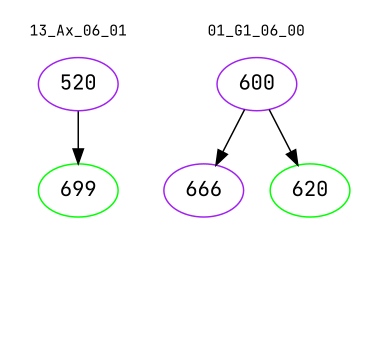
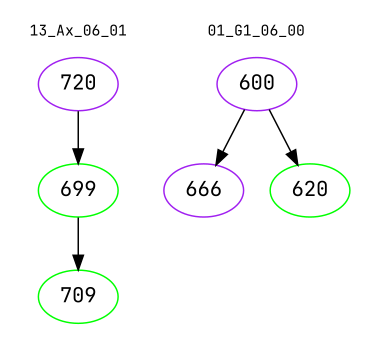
(78, 84) -> (78, 84)
none -> (78, 297)
